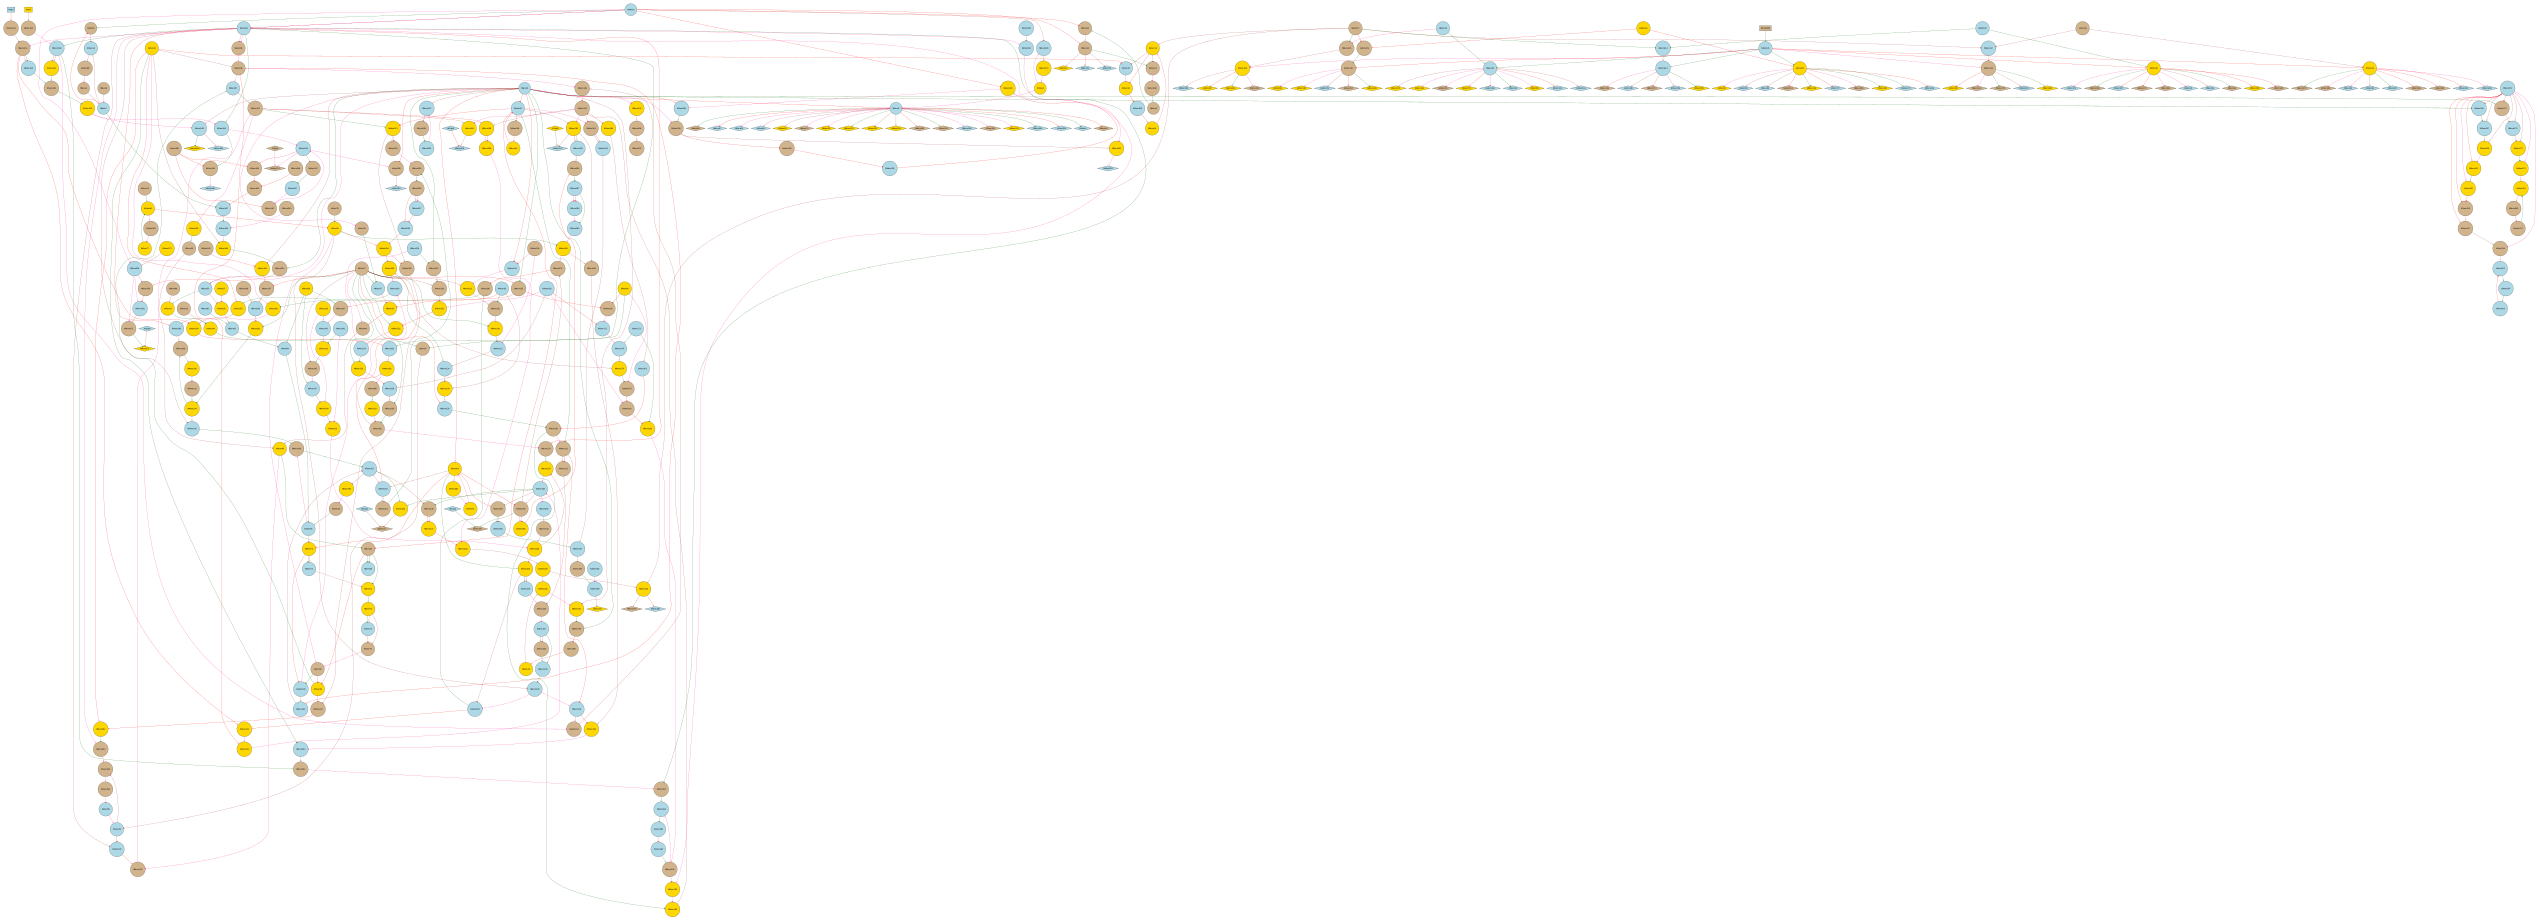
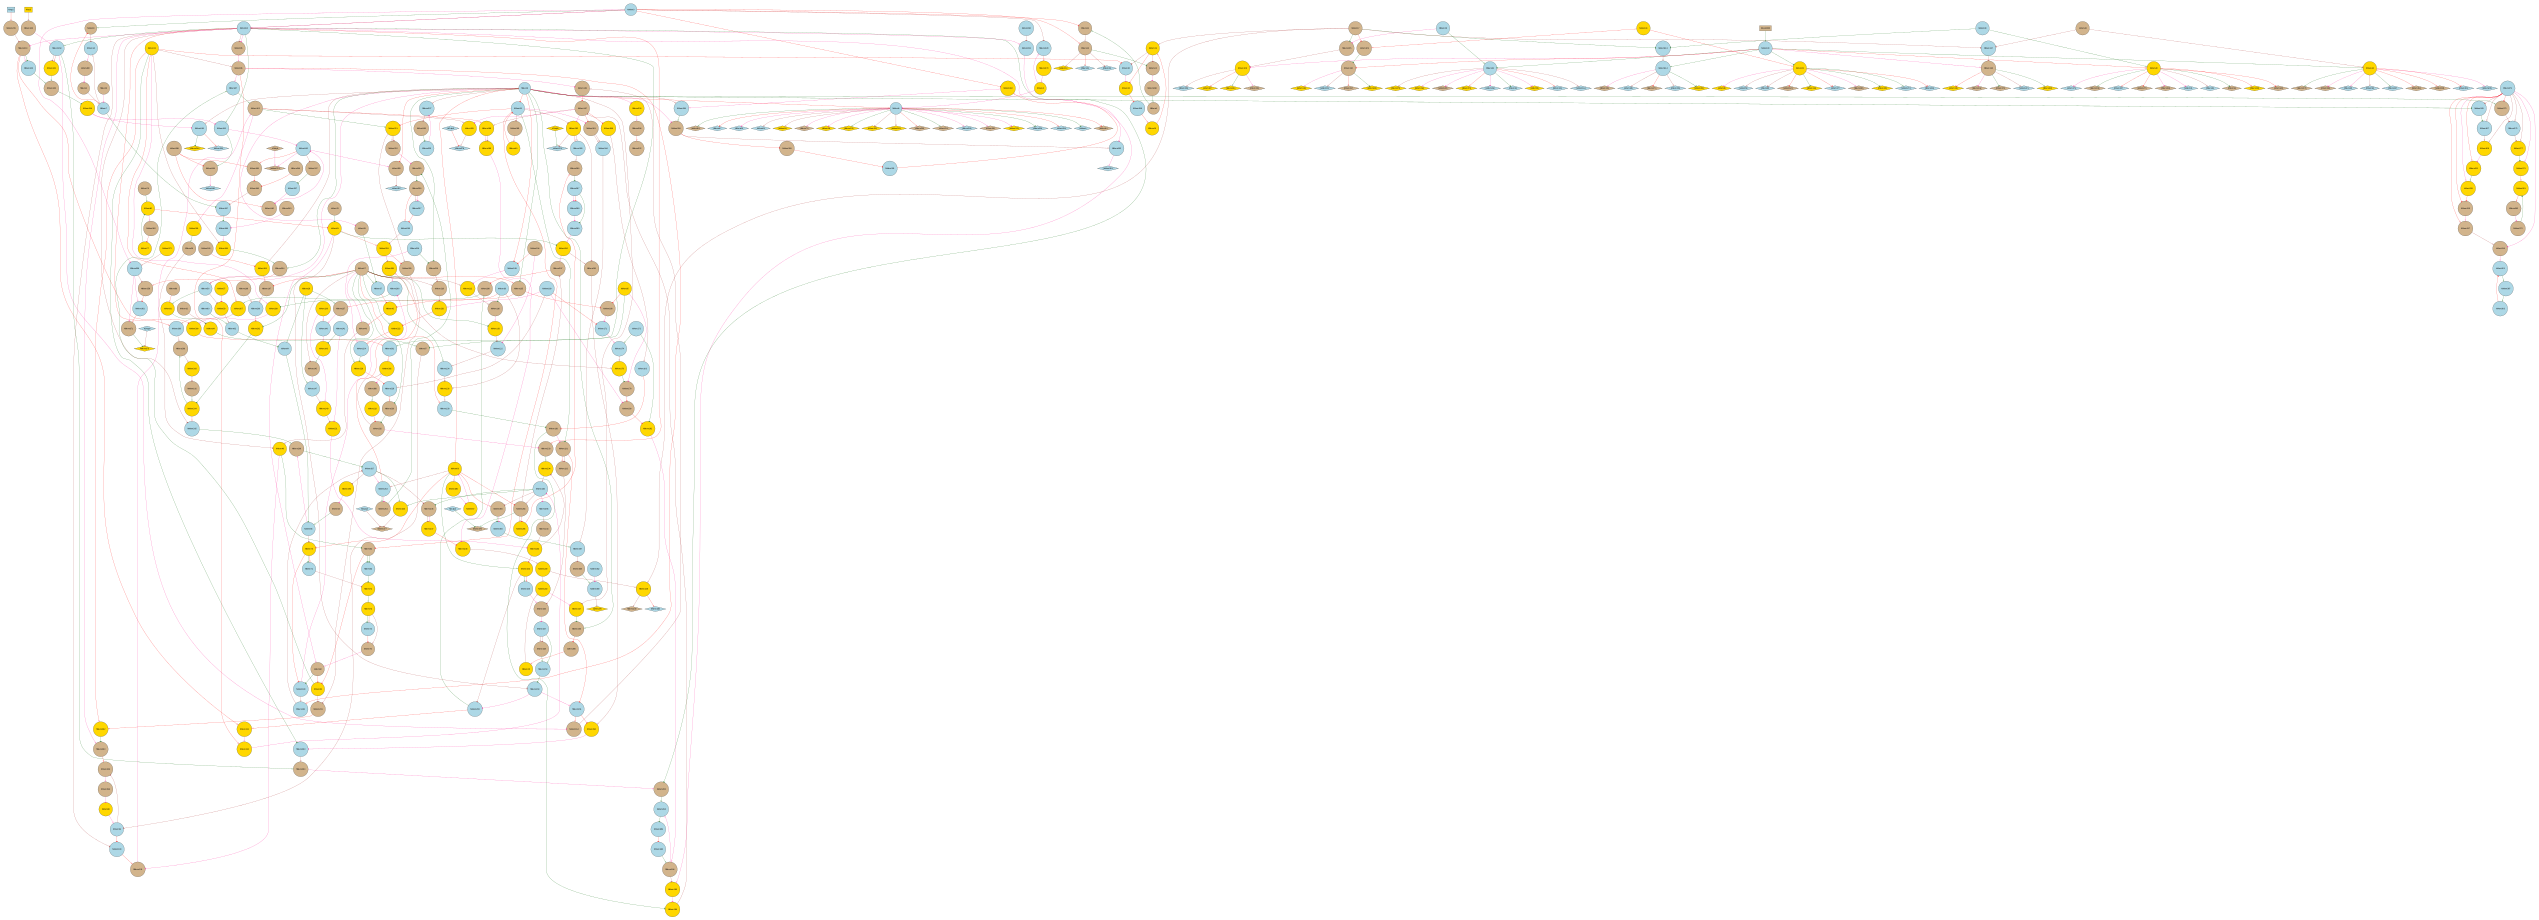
(2067, 58) -> (2067, 58)
(1278, 88) -> none
(1117, 148) -> (1117, 148)
(378, 569) -> (368, 579)
(106, 809) -> (106, 809)
